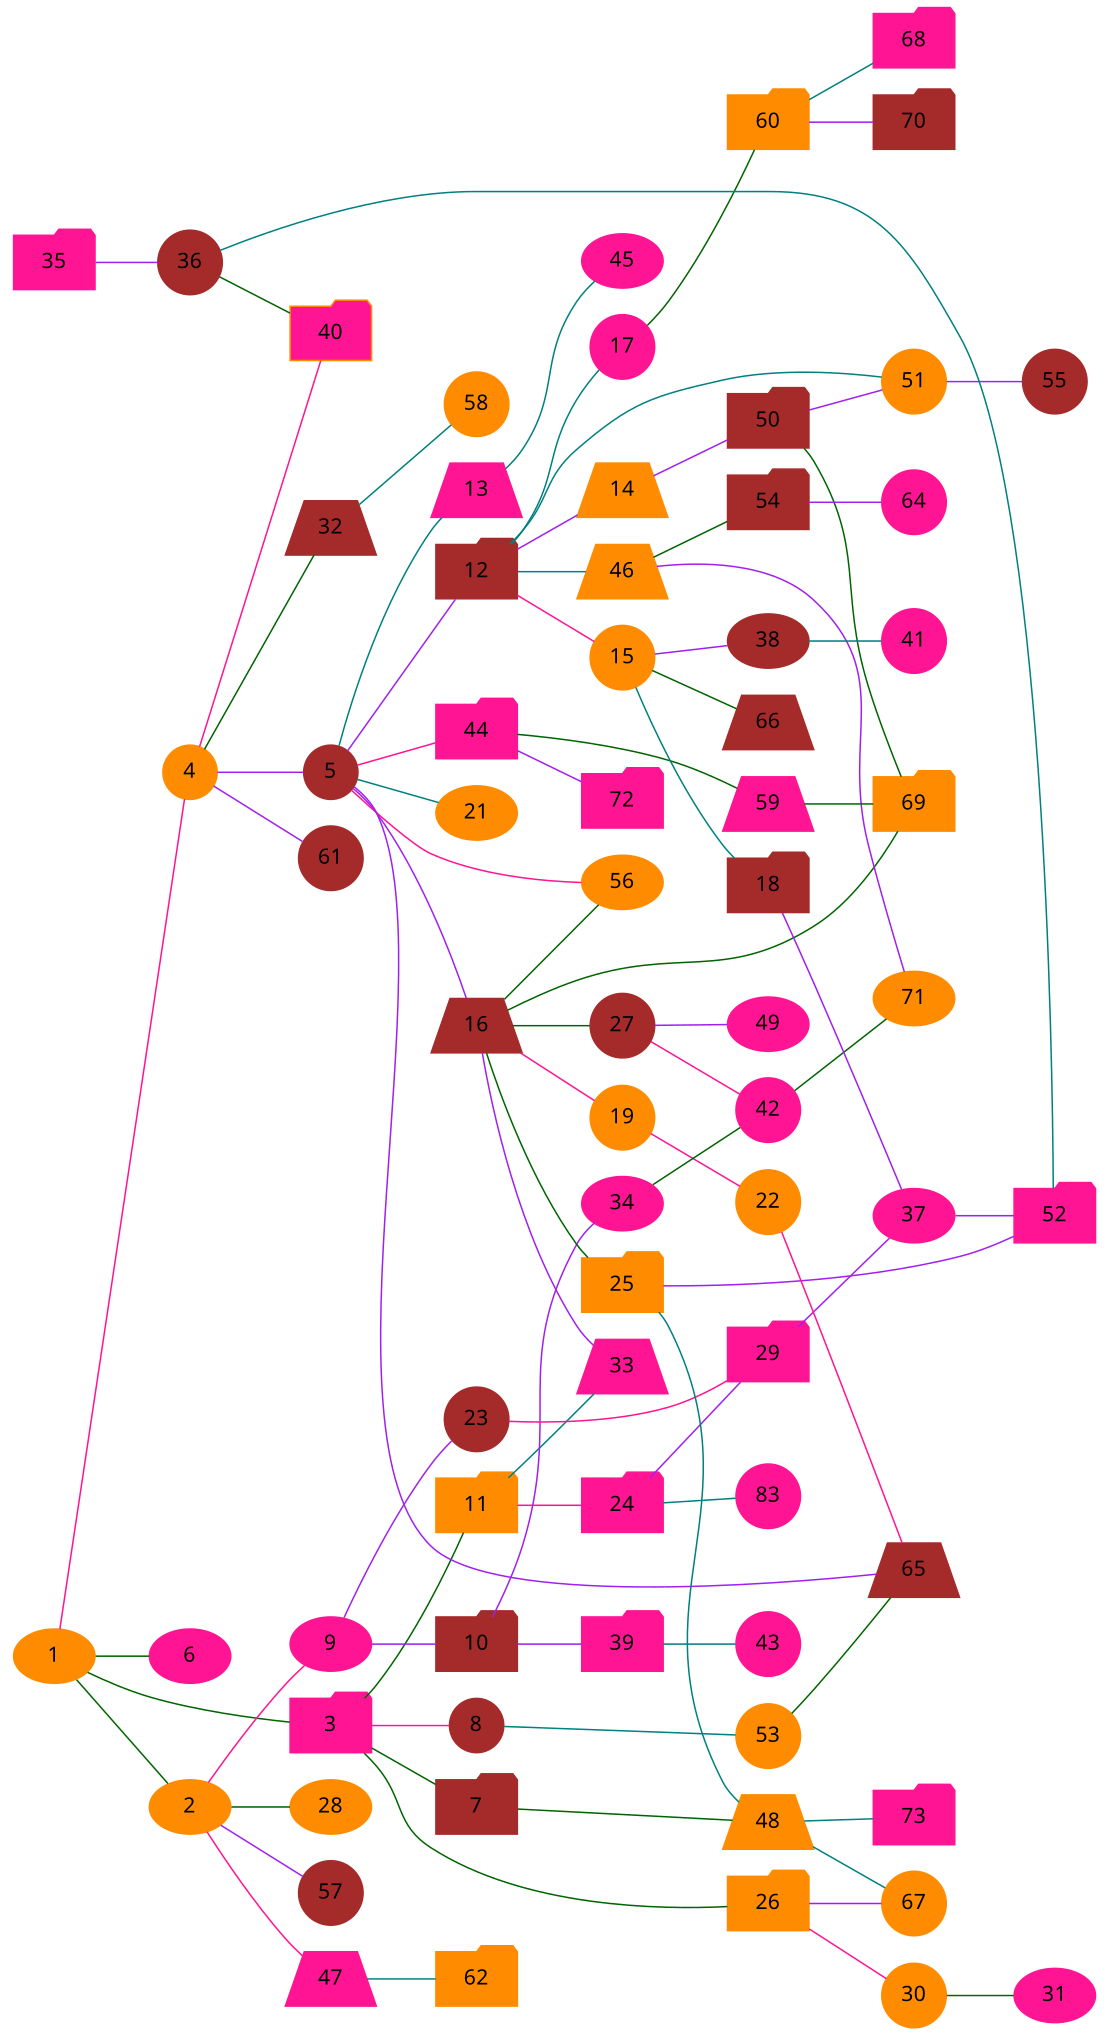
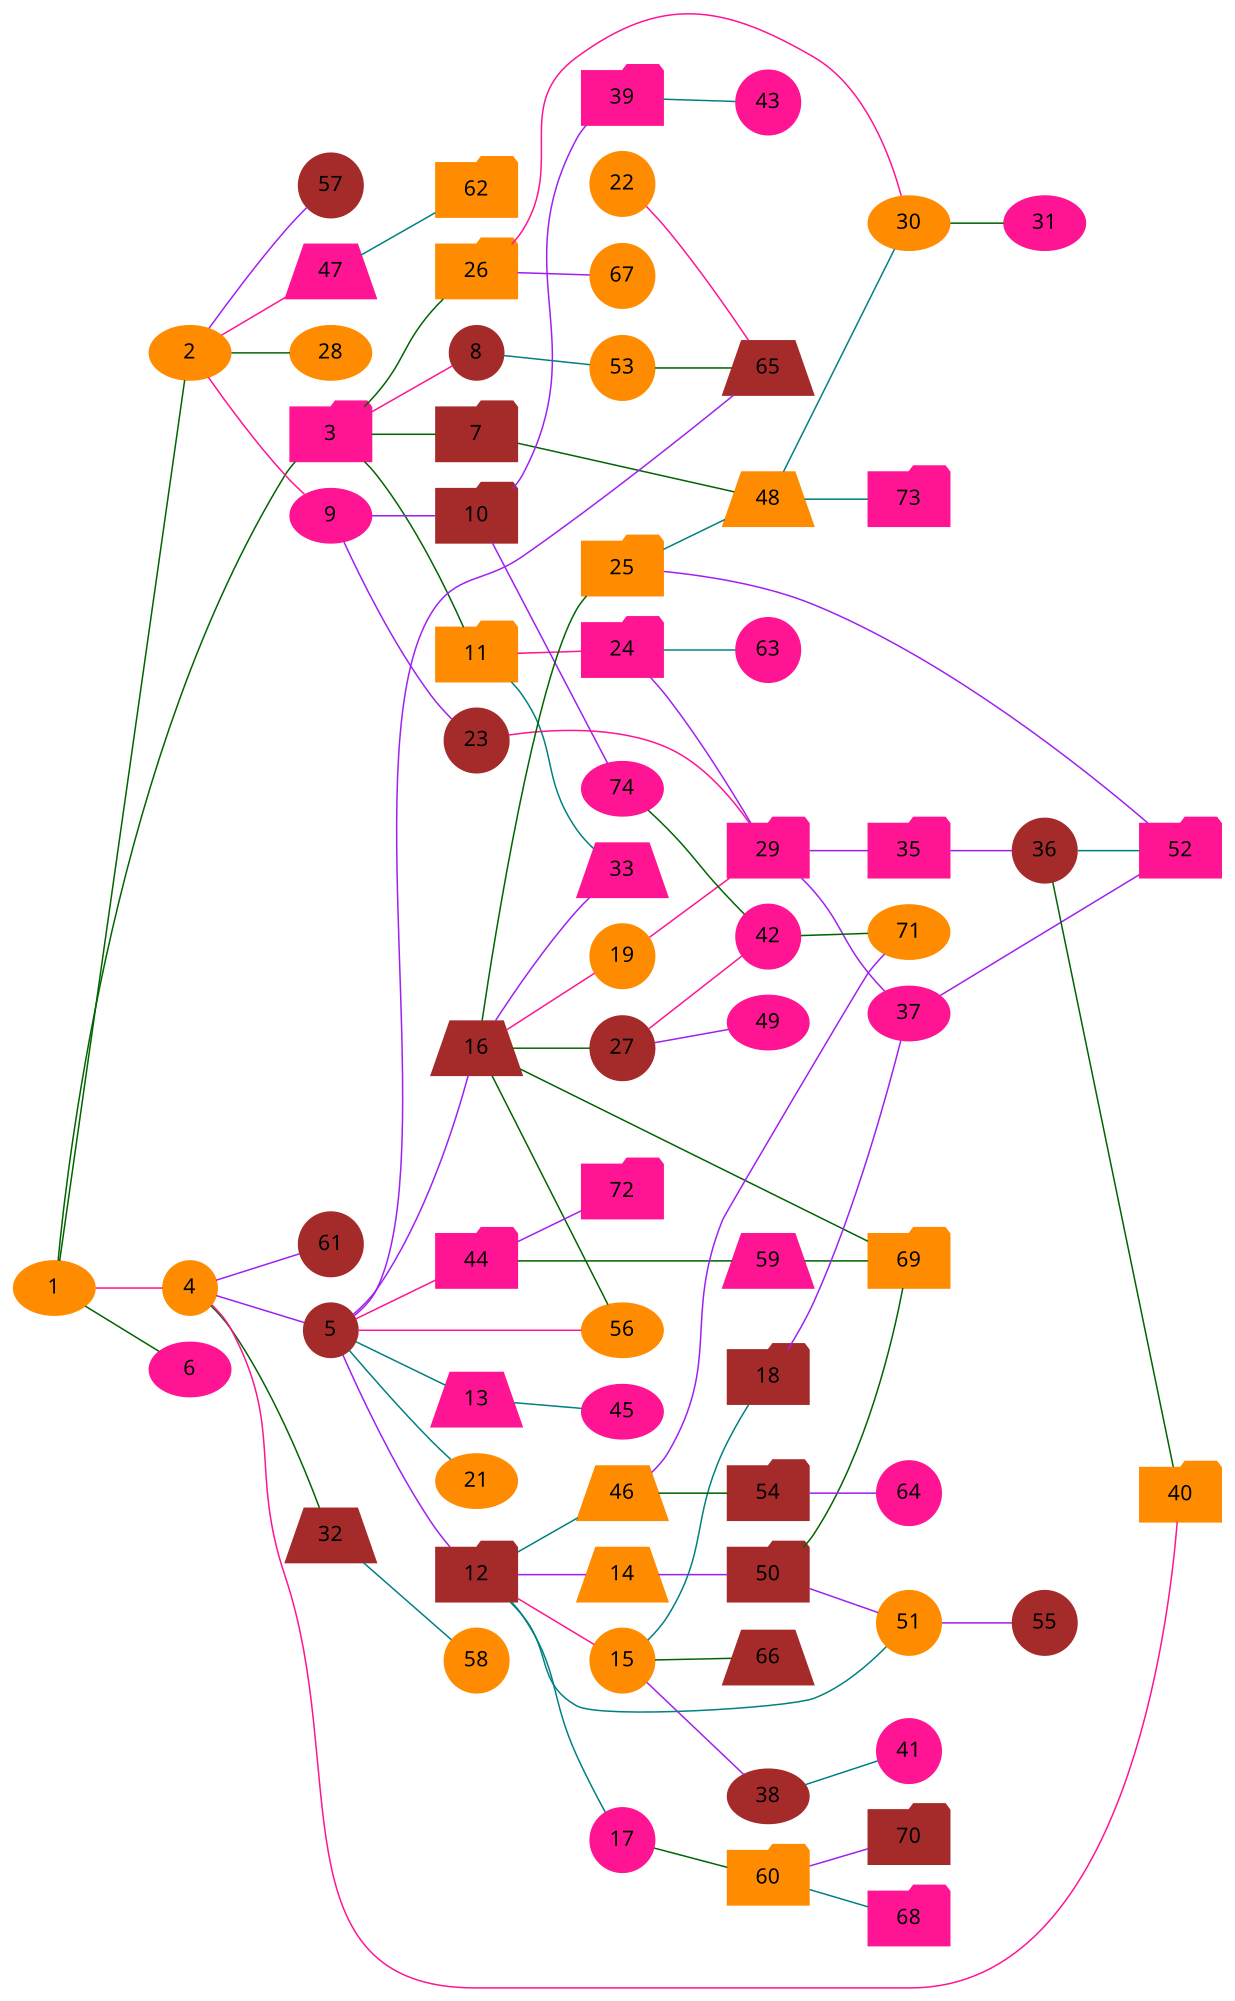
(331, 333) -> (1181, 1495)
none -> (839, 851)
(702, 1164) -> (690, 908)
(622, 1204) -> (622, 789)
(768, 1496) -> (768, 650)
(849, 1867) -> (839, 360)
(914, 1995) -> (909, 223)
